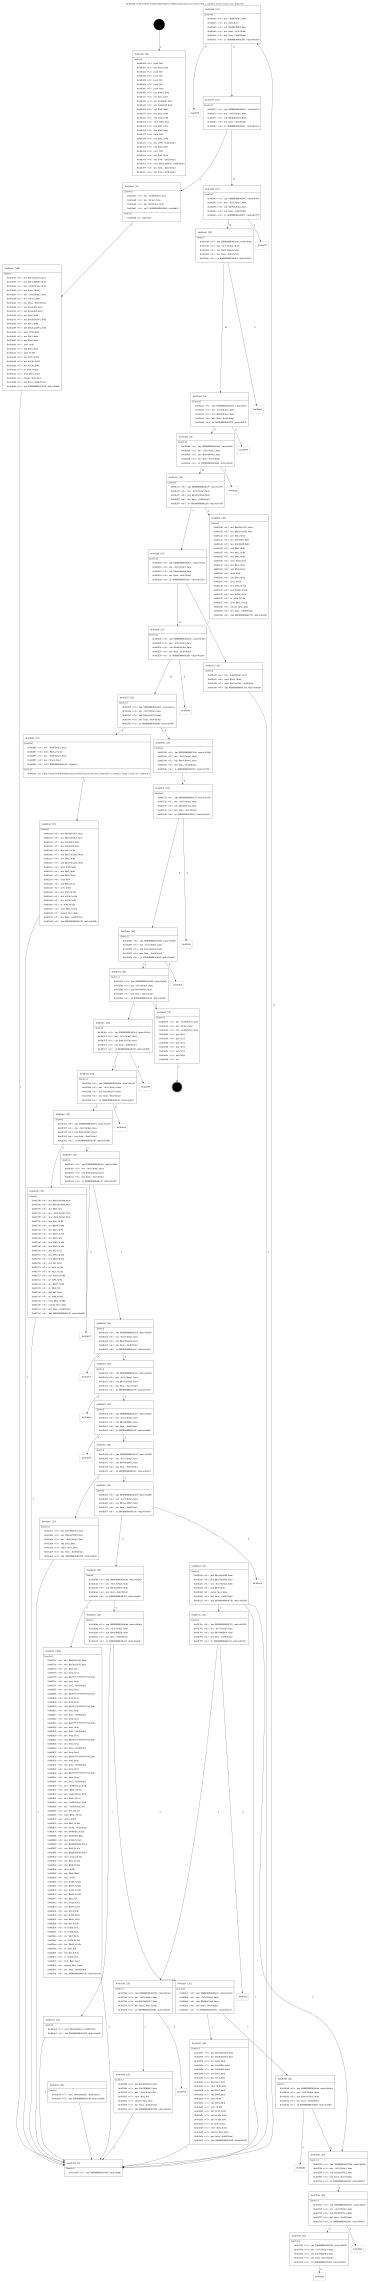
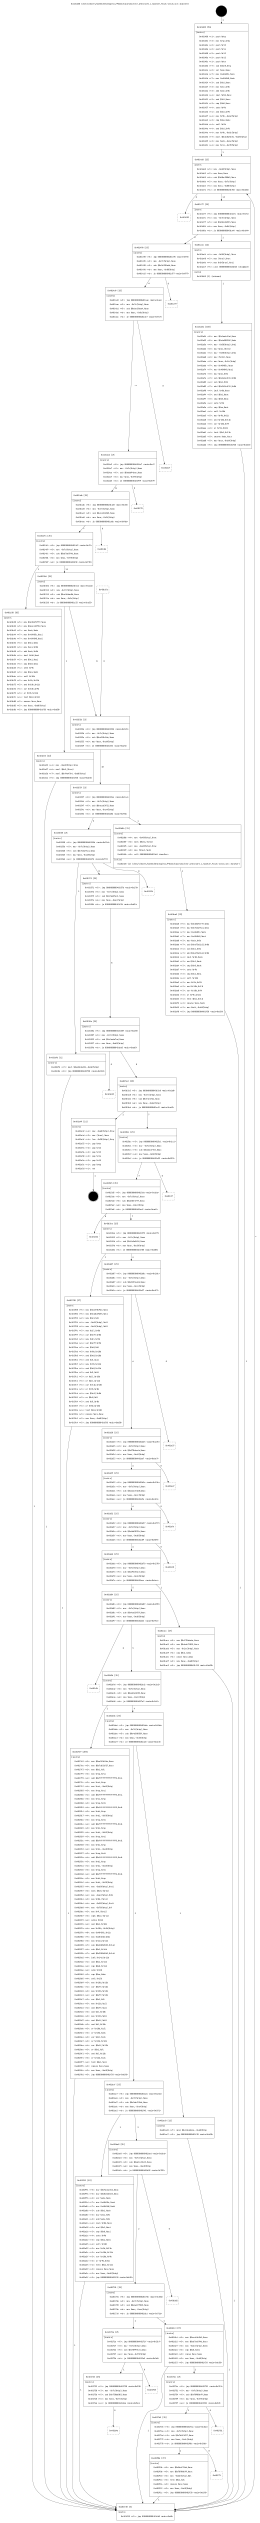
none -> (221, 152)
(182, 683) -> (102, 654)
(185, 879) -> (129, 870)
none -> (74, 958)
none -> (33, 1644)
(260, 1892) -> (161, 2321)
